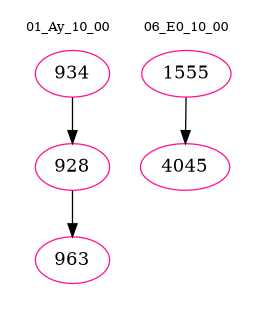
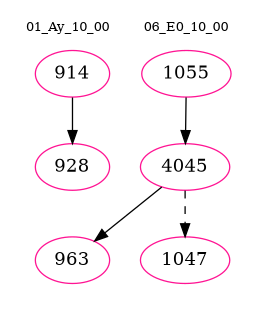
(72, 74) -> (72, 74)
(186, 74) -> (186, 74)
(72, 207) -> (139, 205)
none -> (185, 260)
